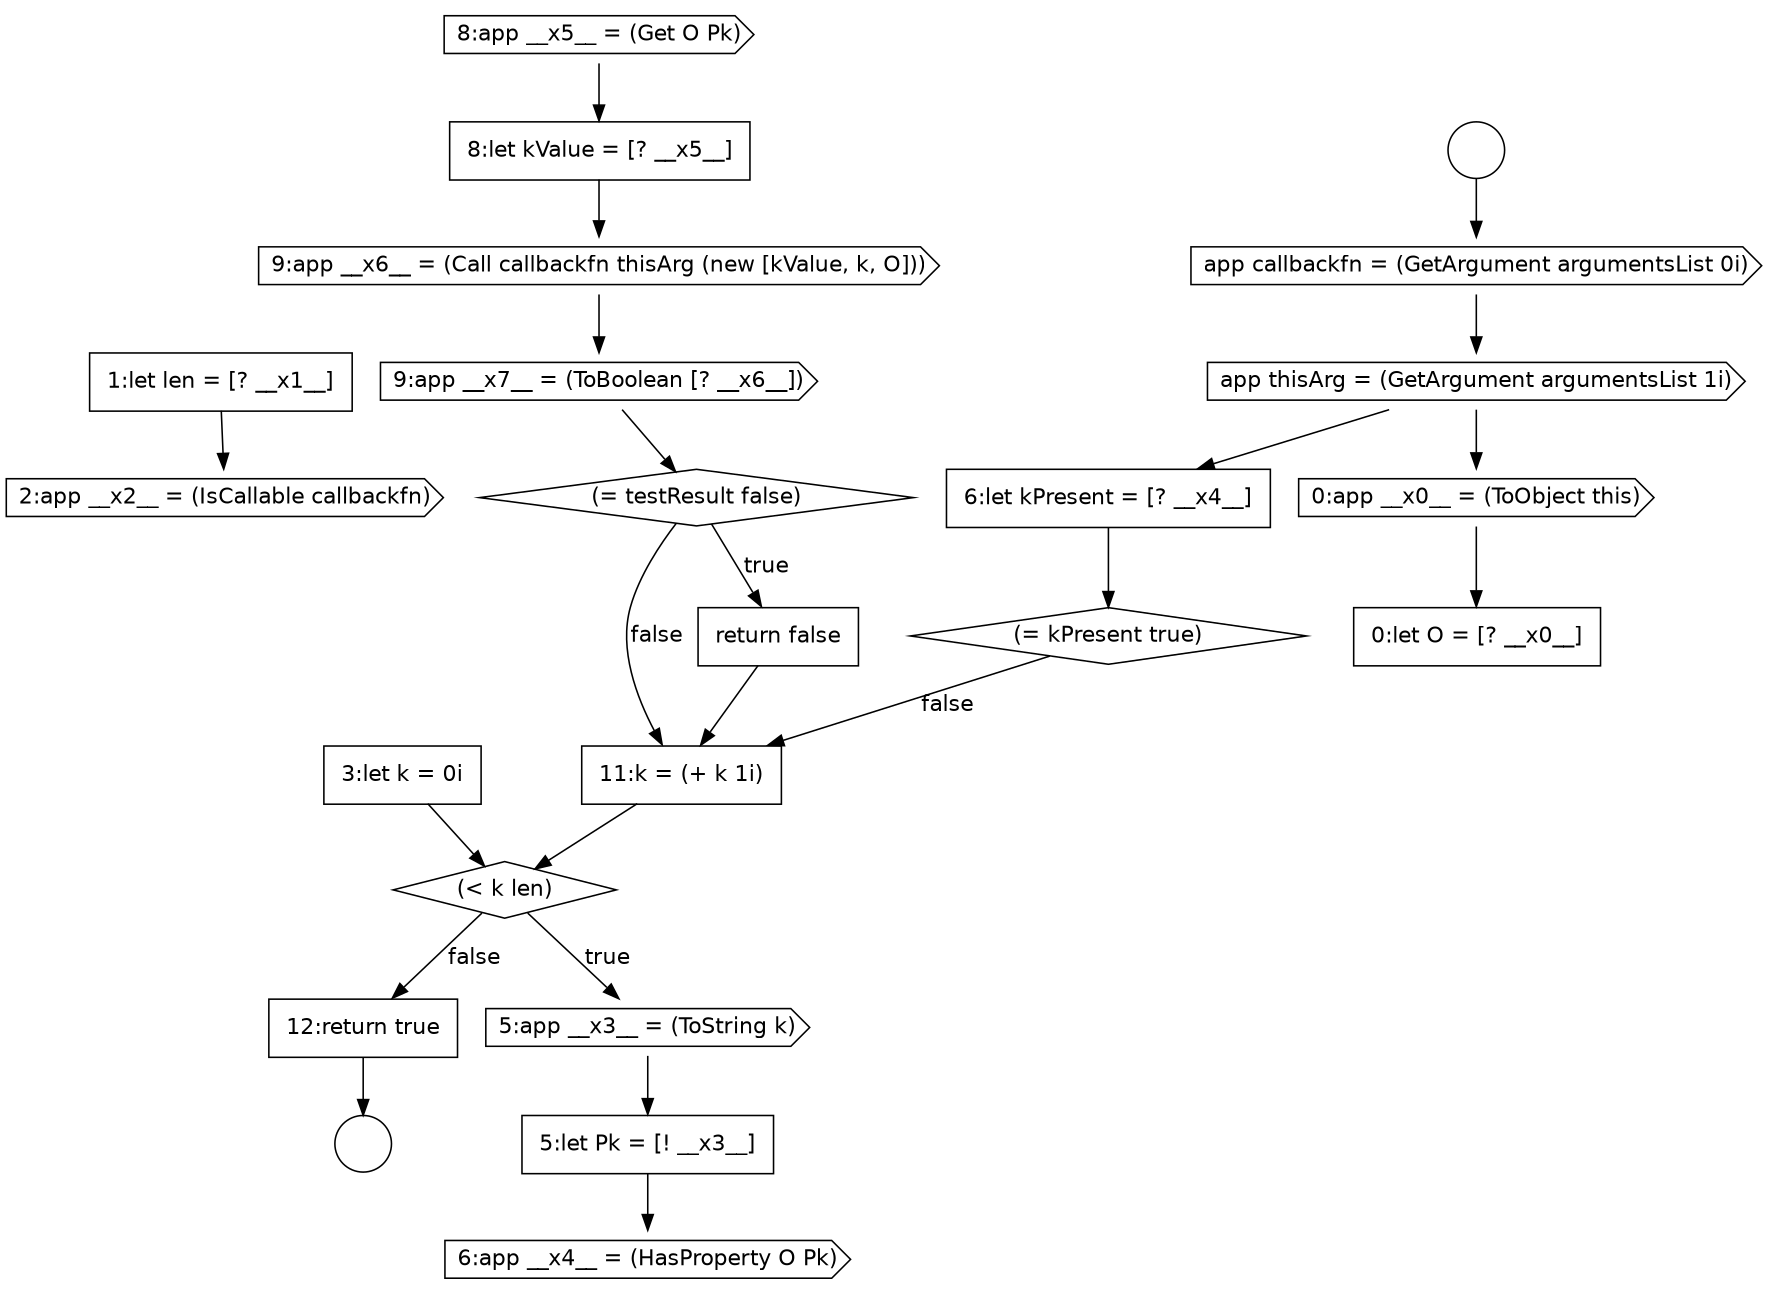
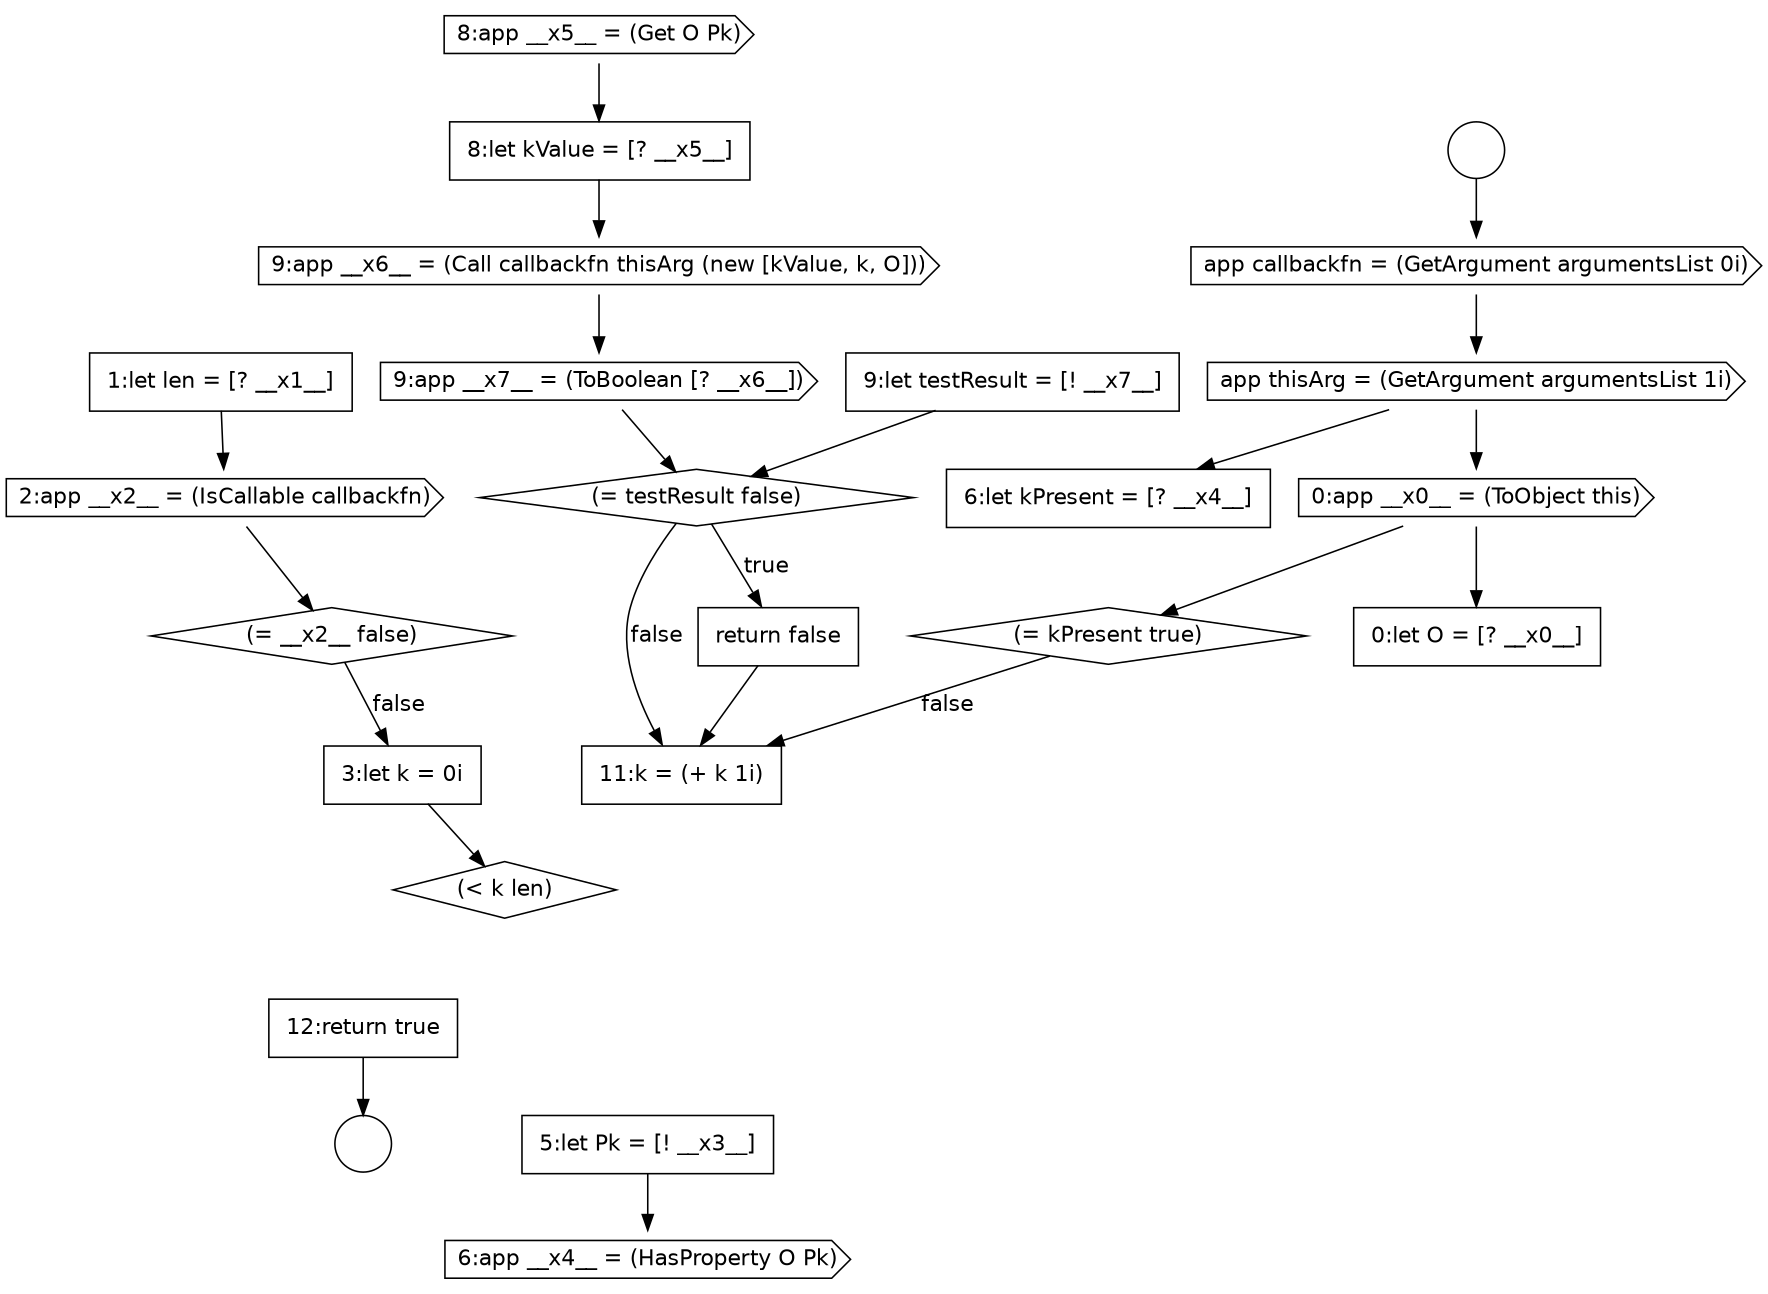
none -> (1013, 381)
(1108, 559) -> (1290, 568)
none -> (332, 636)
(593, 832) -> none
(443, 950) -> none
(648, 1027) -> none
